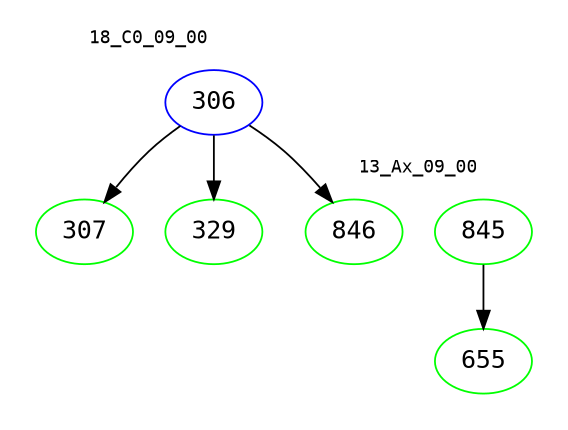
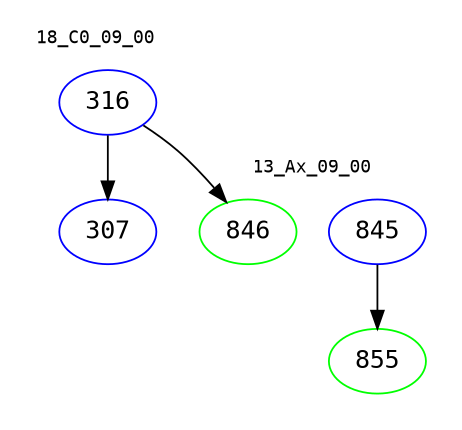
(214, 102) -> (108, 102)
(84, 232) -> (108, 232)
(214, 232) -> none
(483, 232) -> (377, 232)
(483, 361) -> (377, 361)
